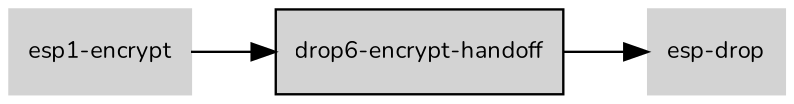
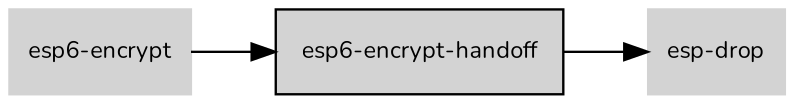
(100, 52) -> (100, 52)
(420, 52) -> (420, 52)
